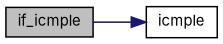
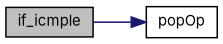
(182, 22) -> (182, 22)
